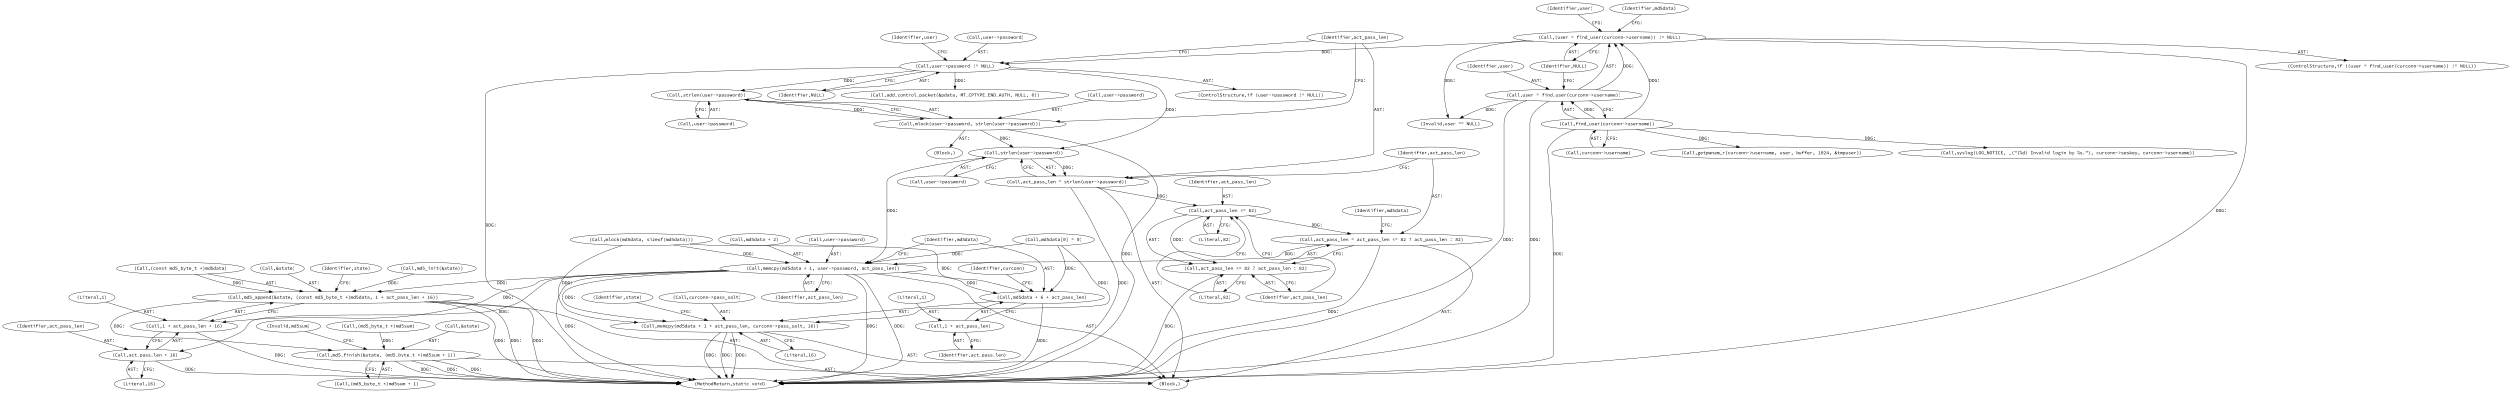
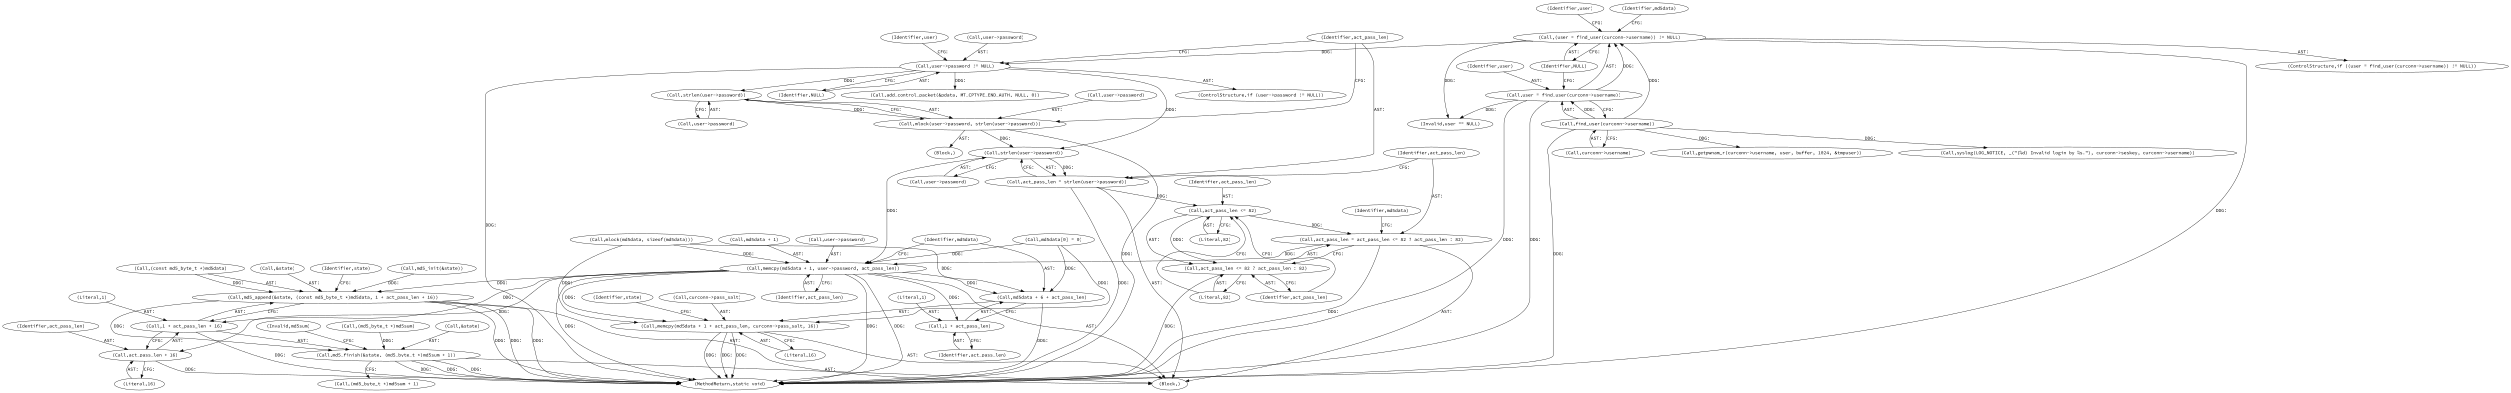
(754, 240) -> (754, 240)
(997, 269) -> none
none -> (919, 284)
(381, 371) -> (281, 340)
